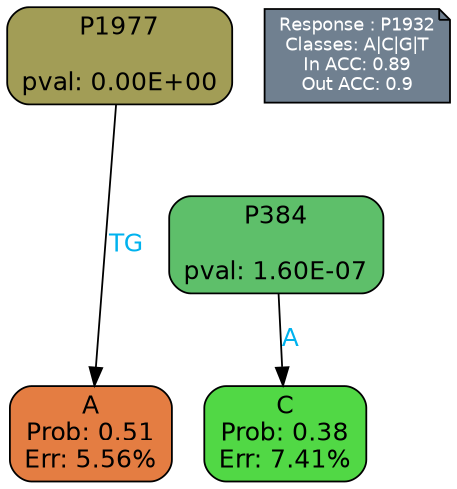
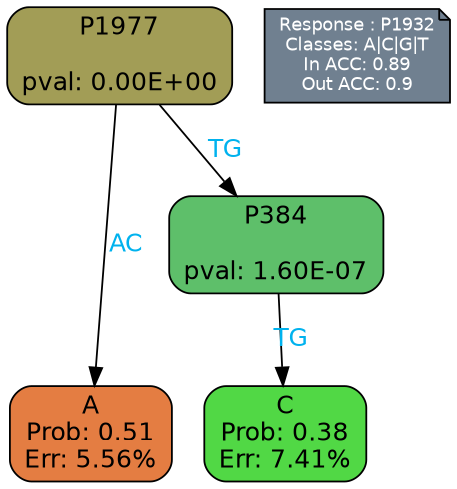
none -> (192, 143)
(126, 245) -> (126, 245)
(291, 339) -> (291, 339)
